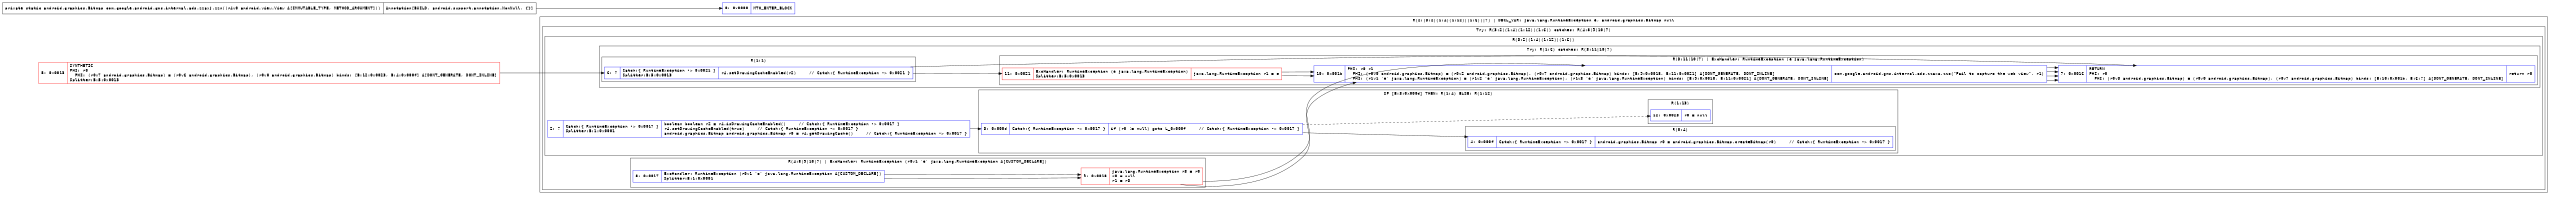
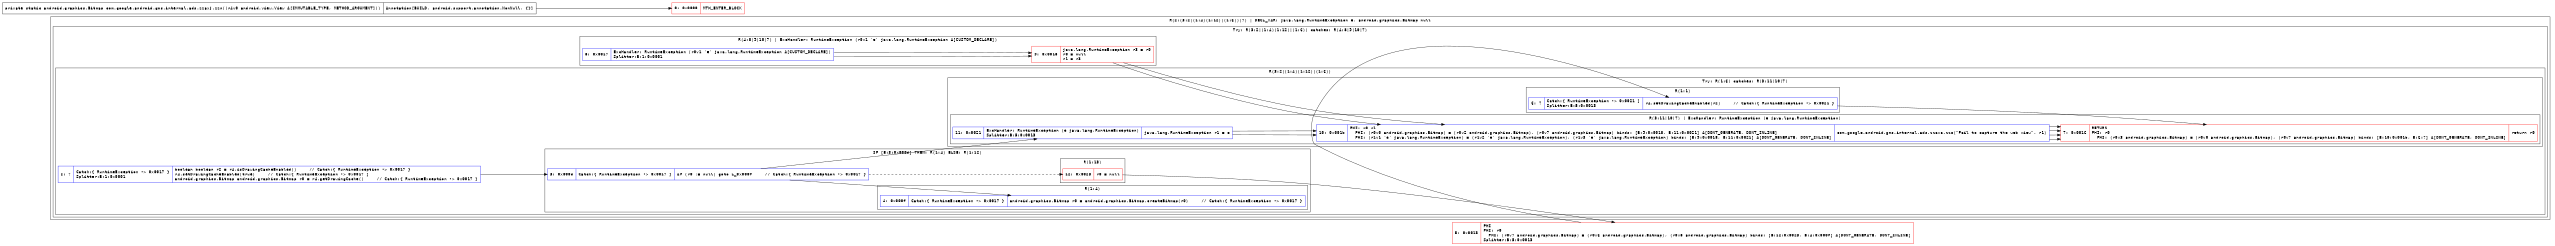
(759, 8) -> (708, 8)
(82, 66) -> (1487, 226)
(956, 73) -> (897, 154)
(1142, 74) -> (1093, 133)
(2297, 74) -> (2299, 133)
(1680, 115) -> (1093, 174)
(1680, 130) -> (1093, 189)
none -> (1368, 190)
